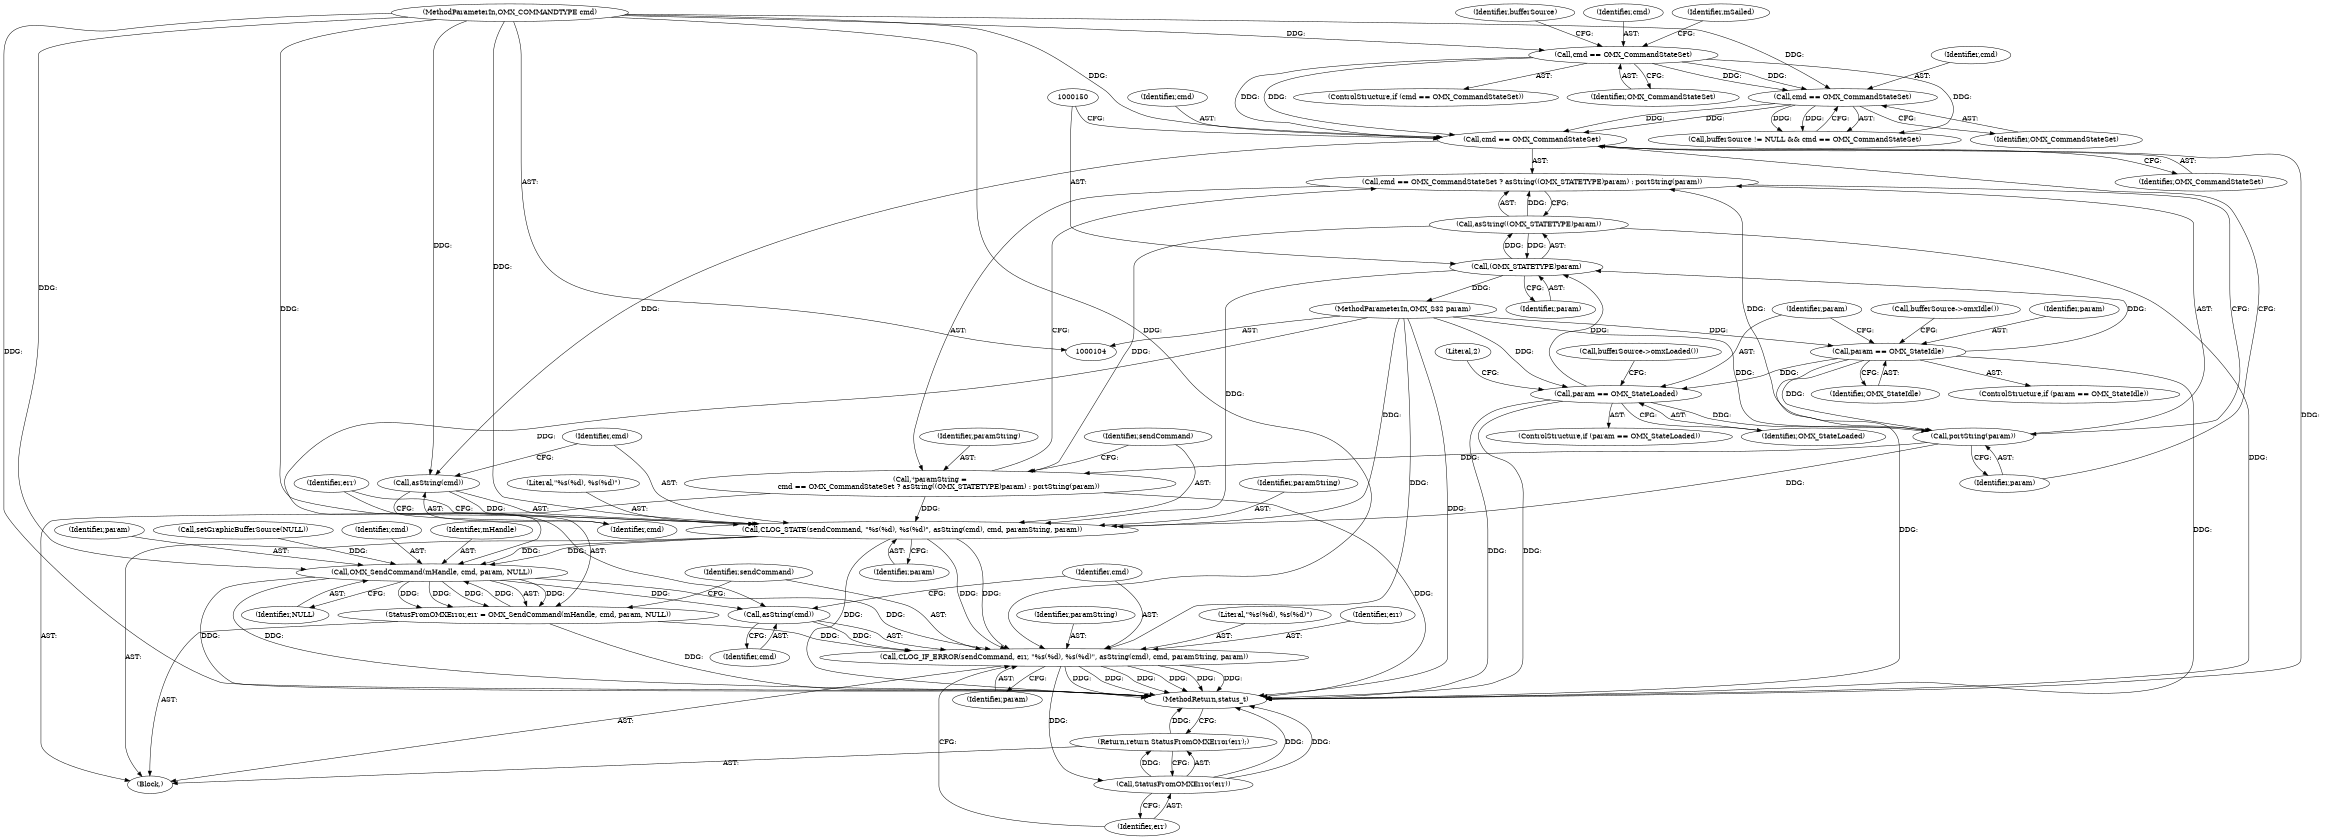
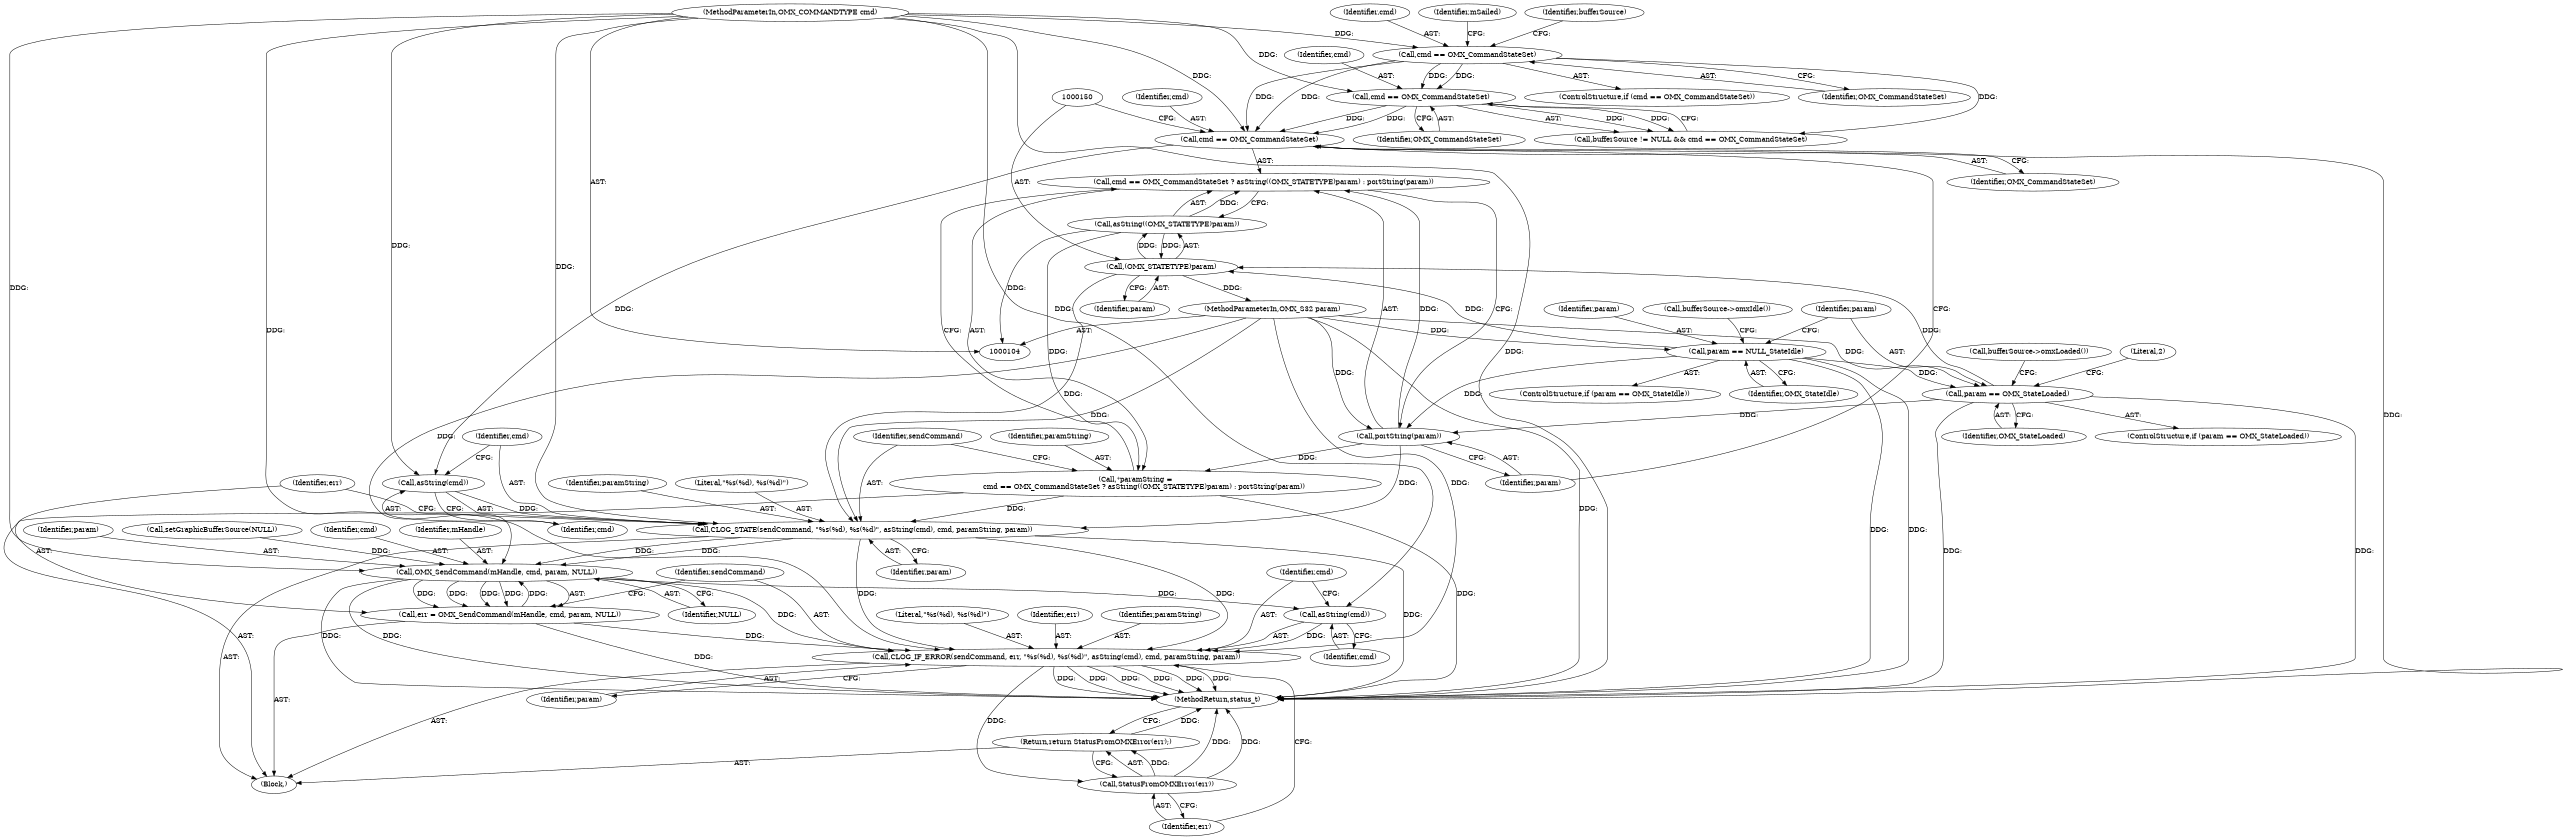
(1888, 352) -> (1746, 352)
(528, 615) -> (510, 615)
(2229, 668) -> (1019, 261)
